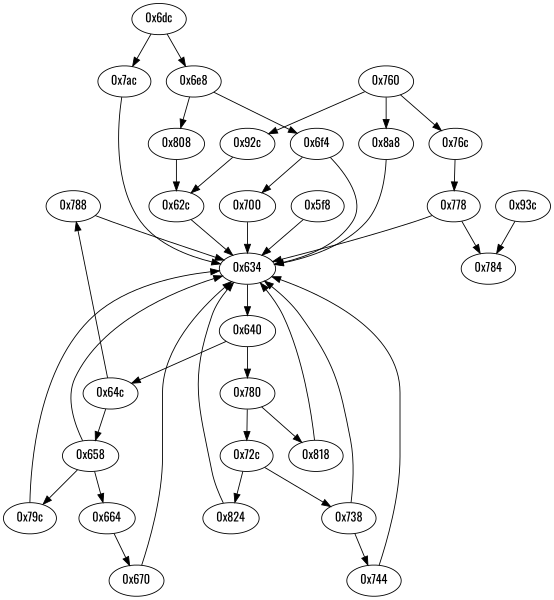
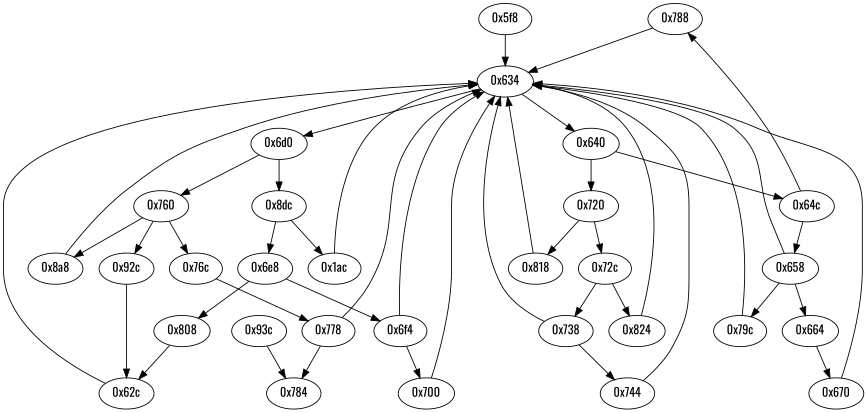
(159, 19) -> (279, 206)
(124, 81) -> (335, 269)
none -> (279, 144)
(247, 393) -> (591, 206)
